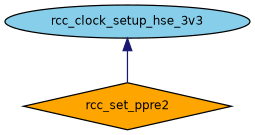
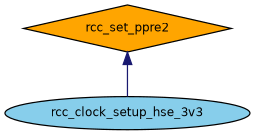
(127, 67) -> (127, 81)
